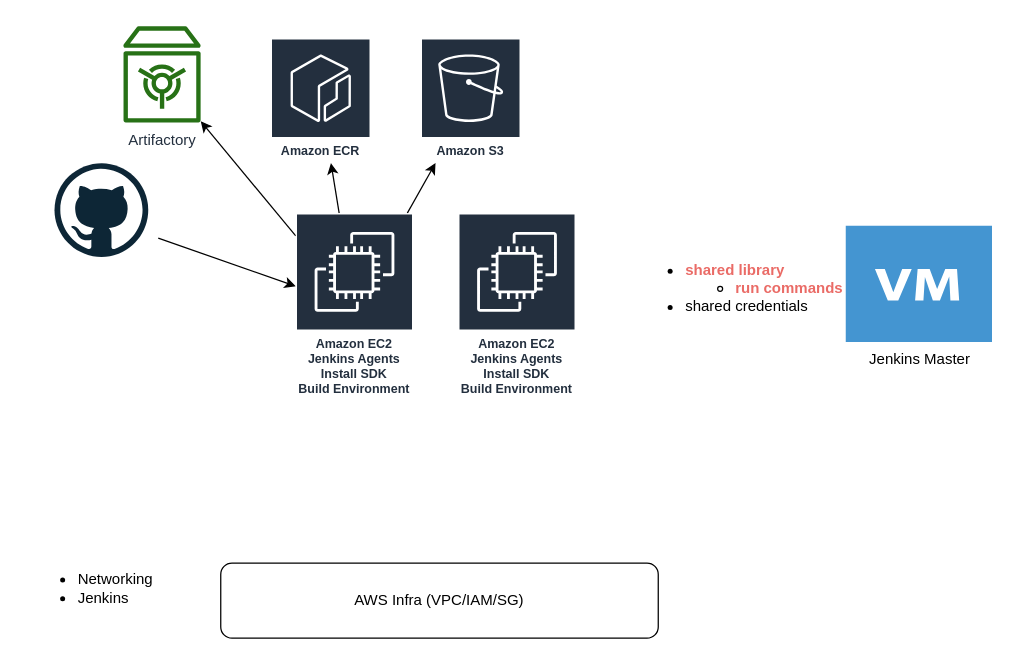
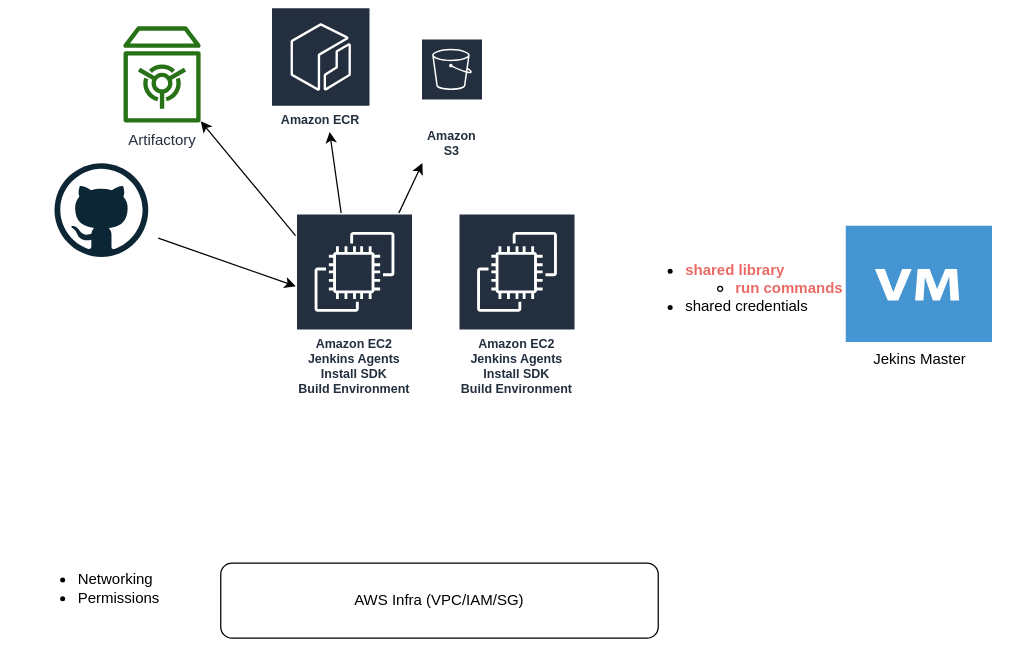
(321, 101) -> (321, 69)
(471, 101) -> (452, 101)
(920, 360) -> (920, 360)
(68, 588) -> (70, 588)
